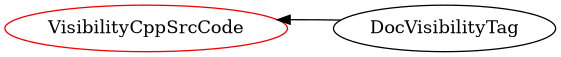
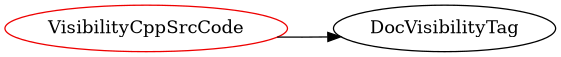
(315, 20) -> (302, 37)
